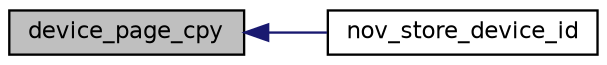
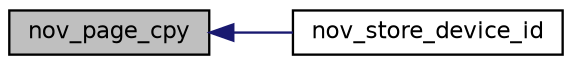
(127, 33) -> (109, 33)
